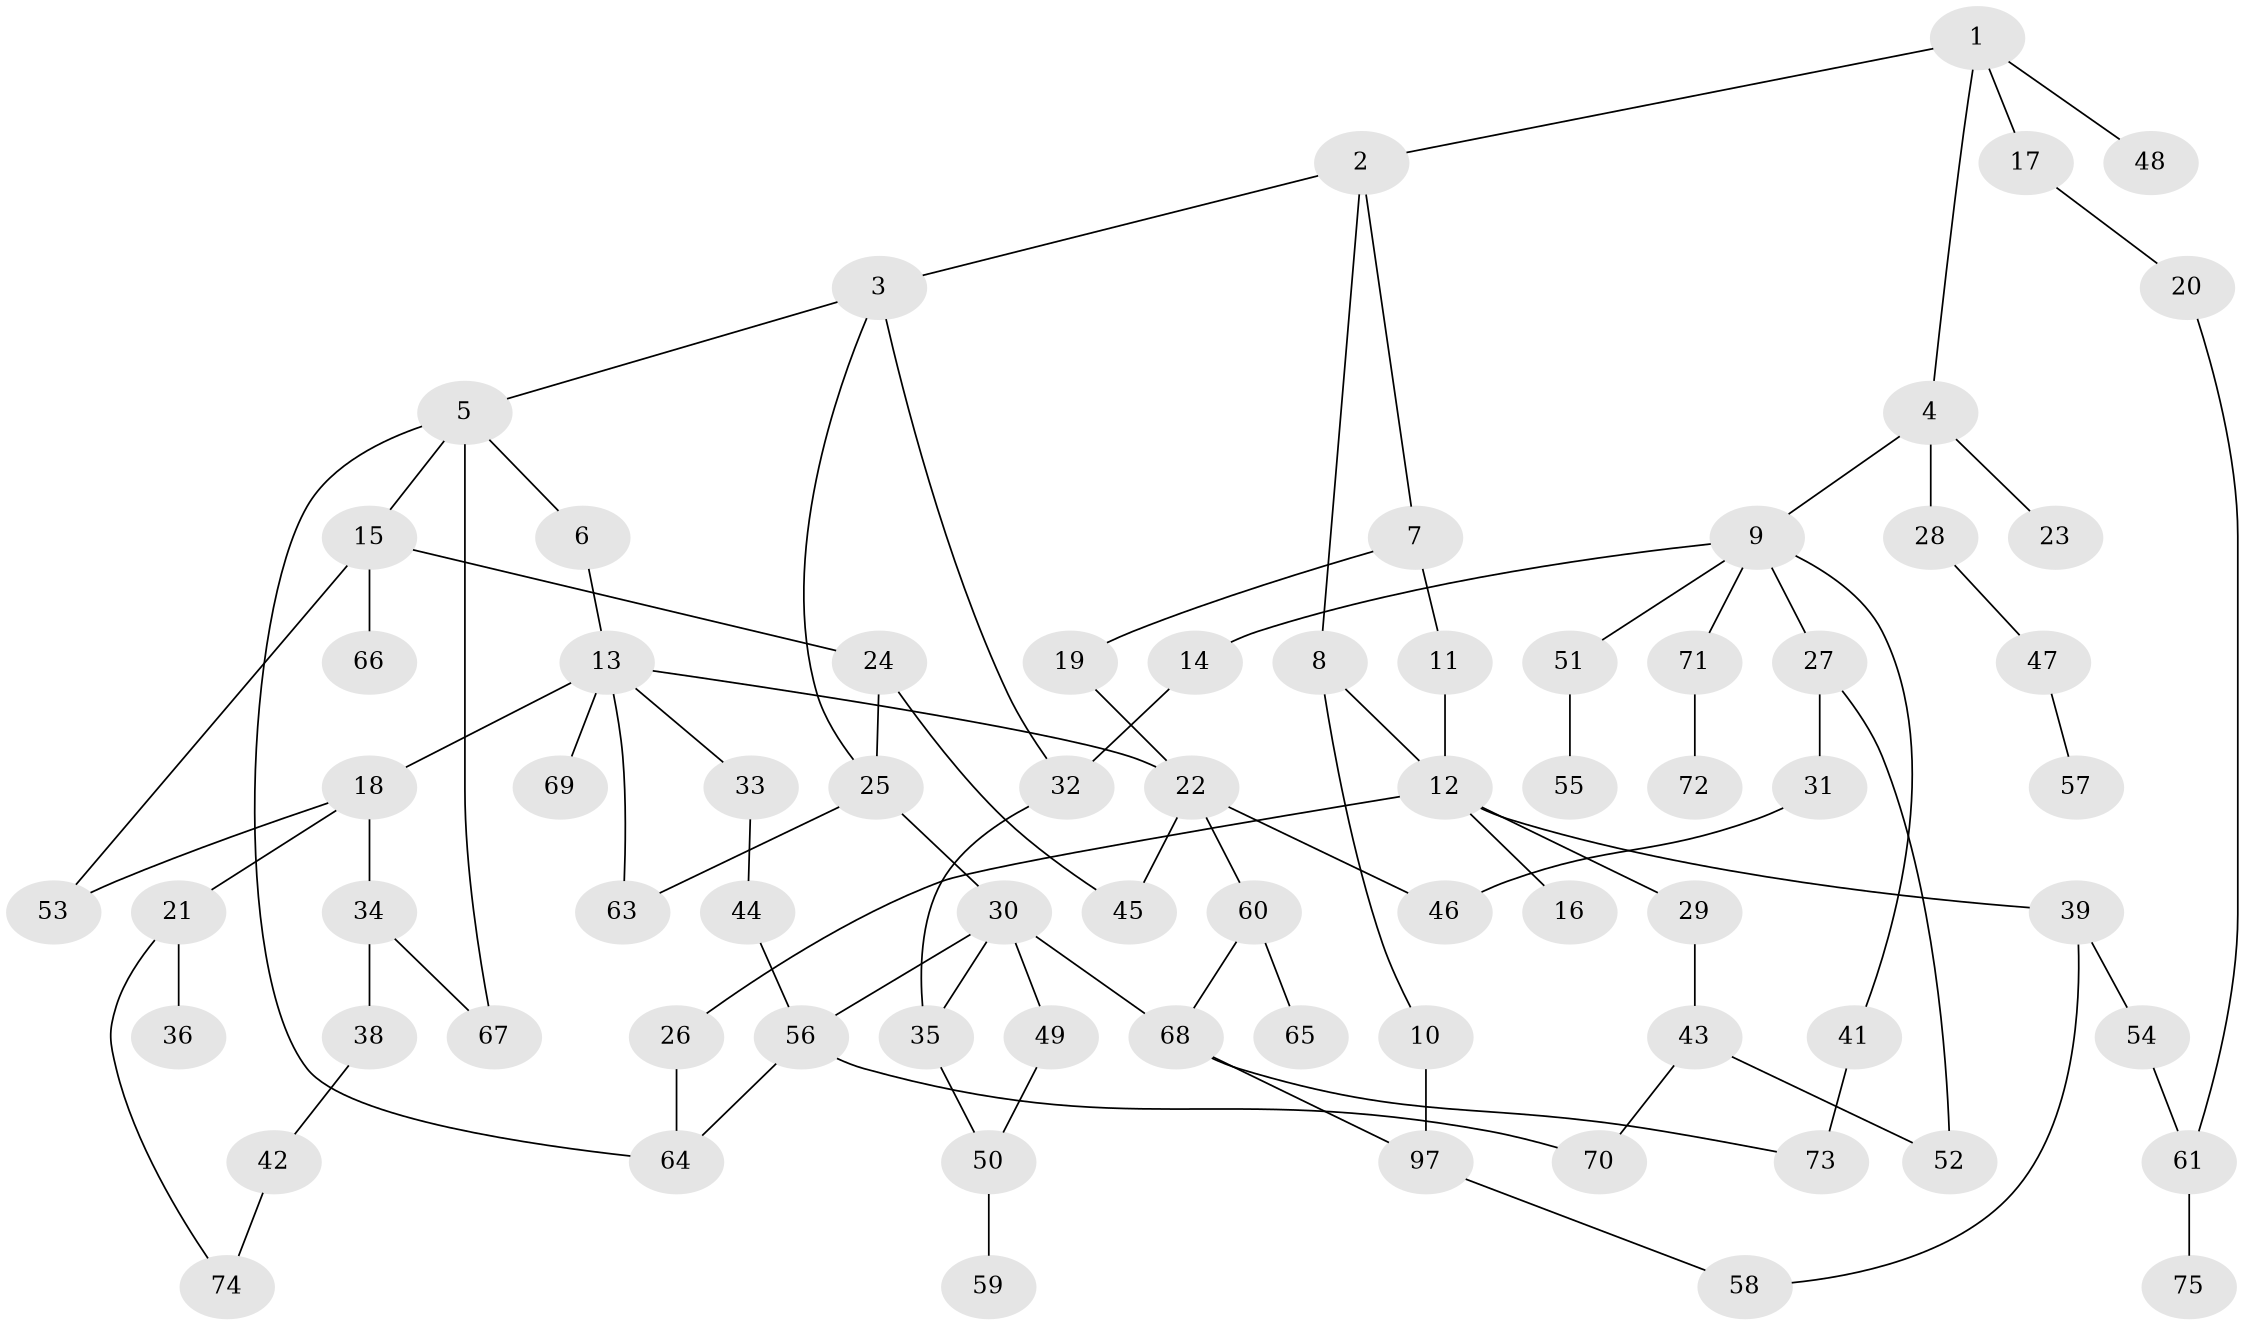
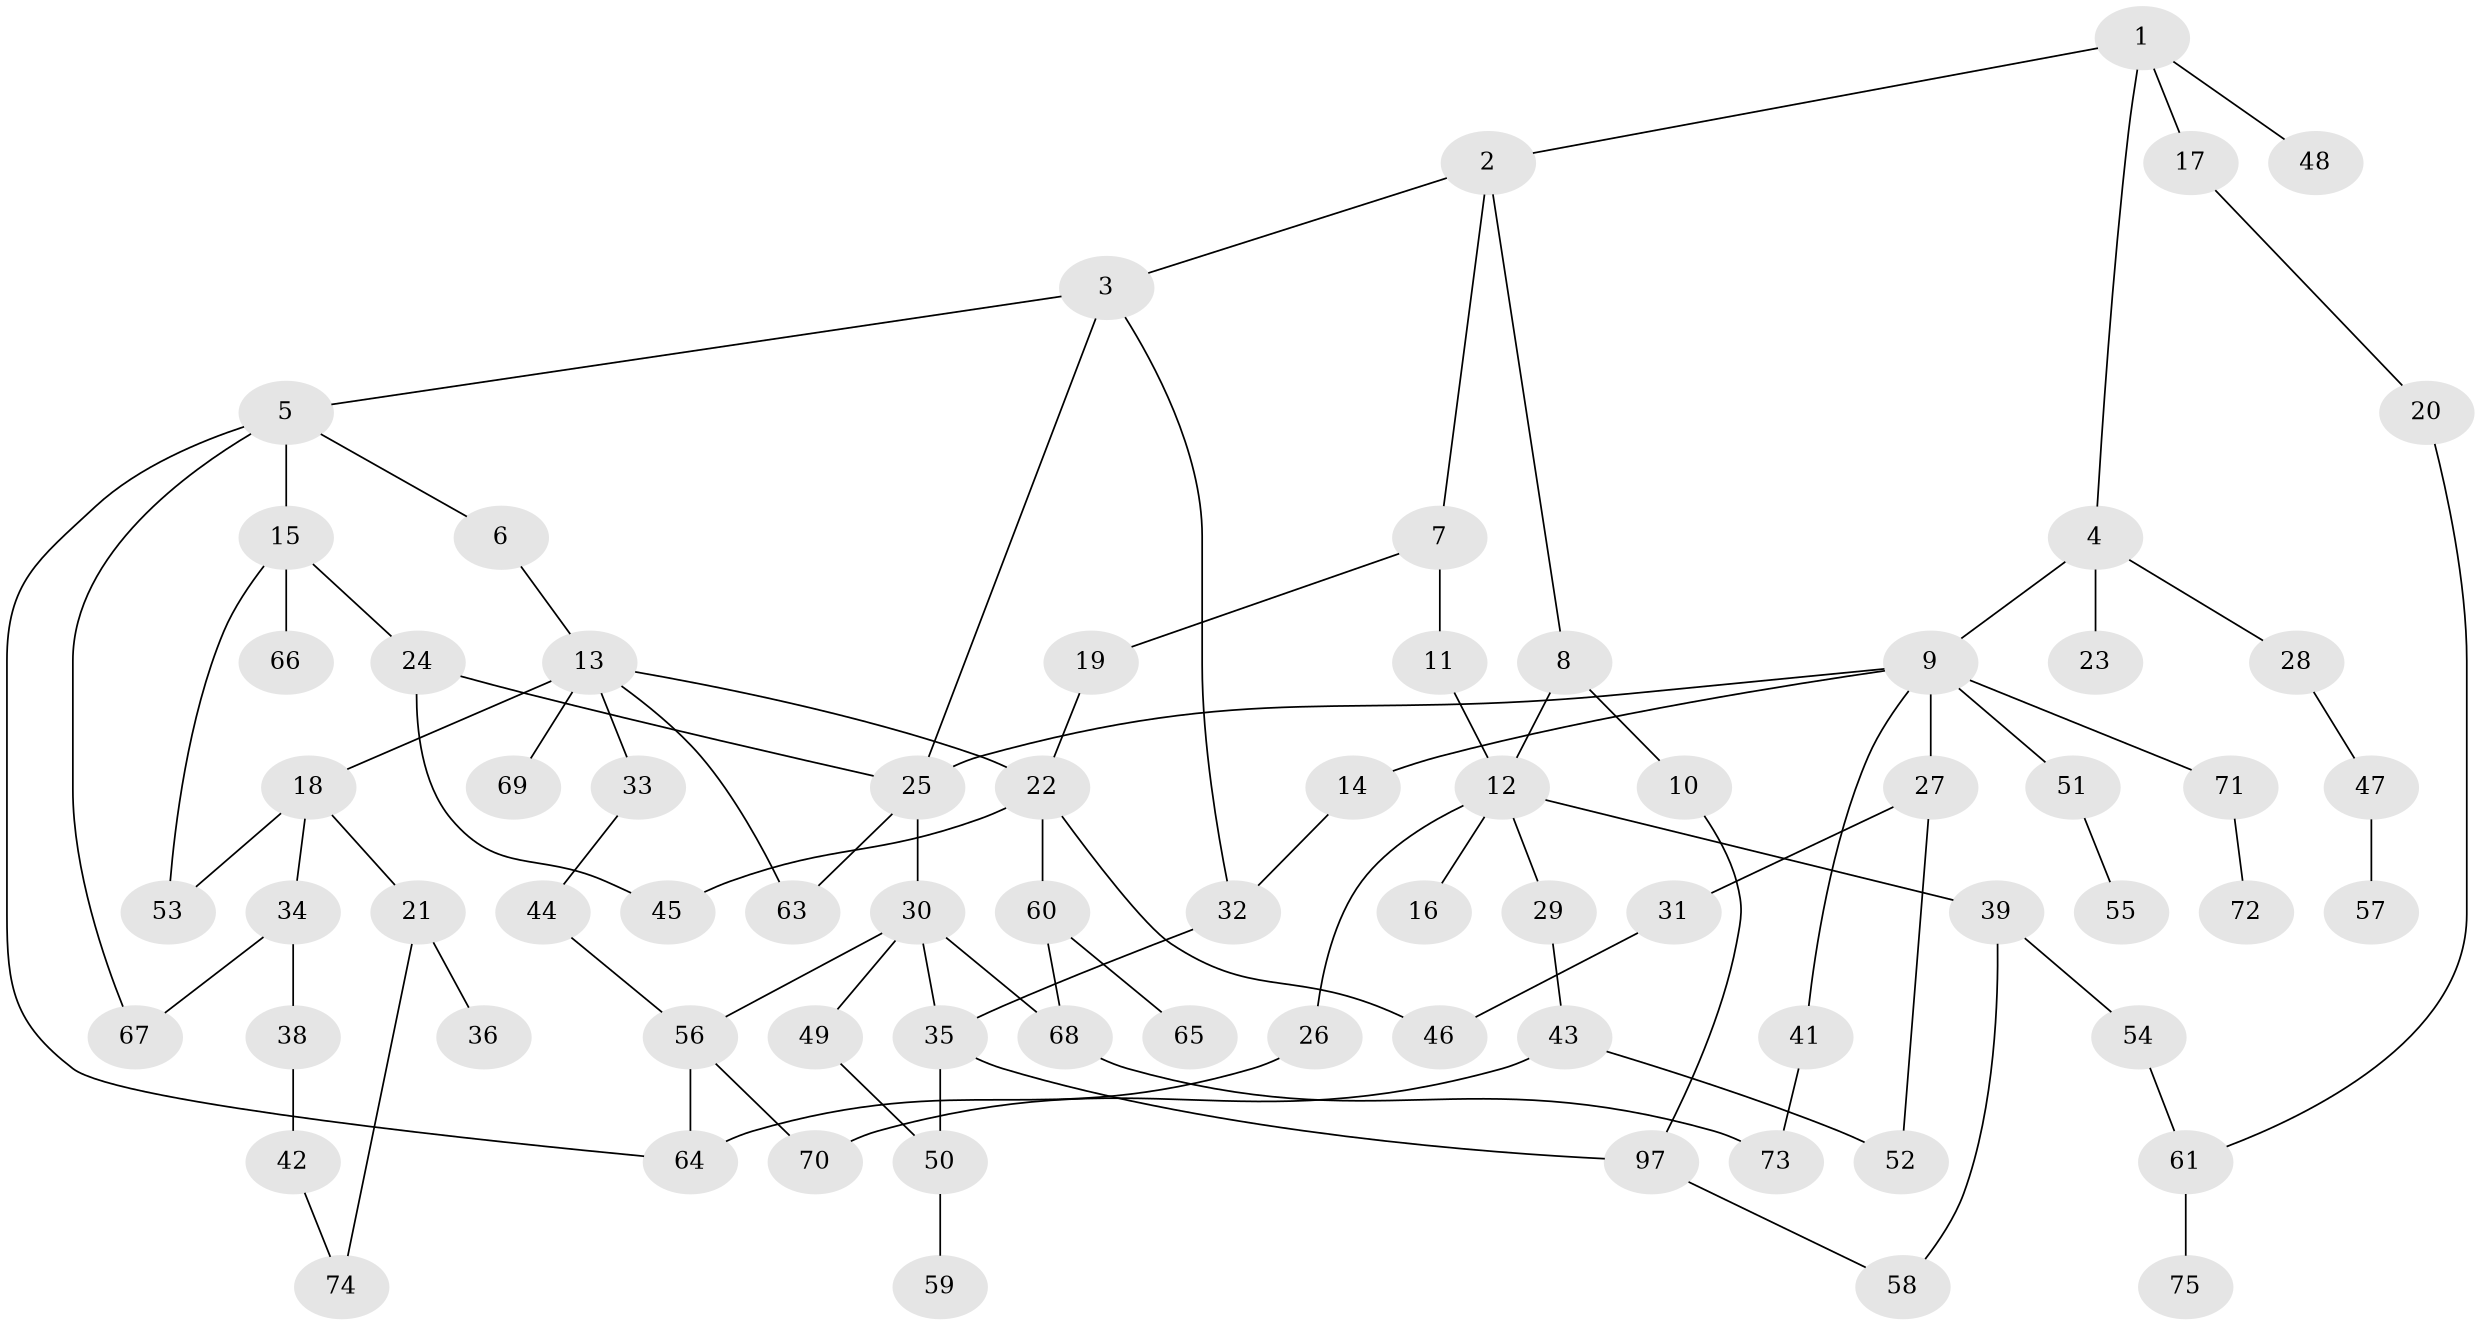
none -> (1416, 705)
(1301, 1100) -> (1287, 1128)
